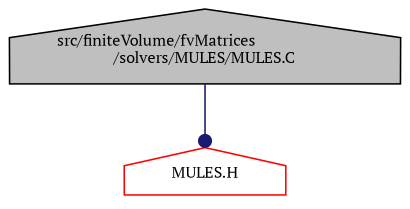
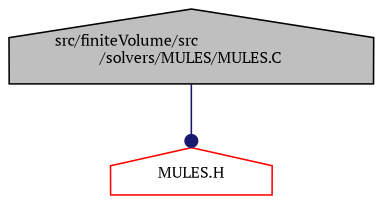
(205, 50) -> (191, 50)
